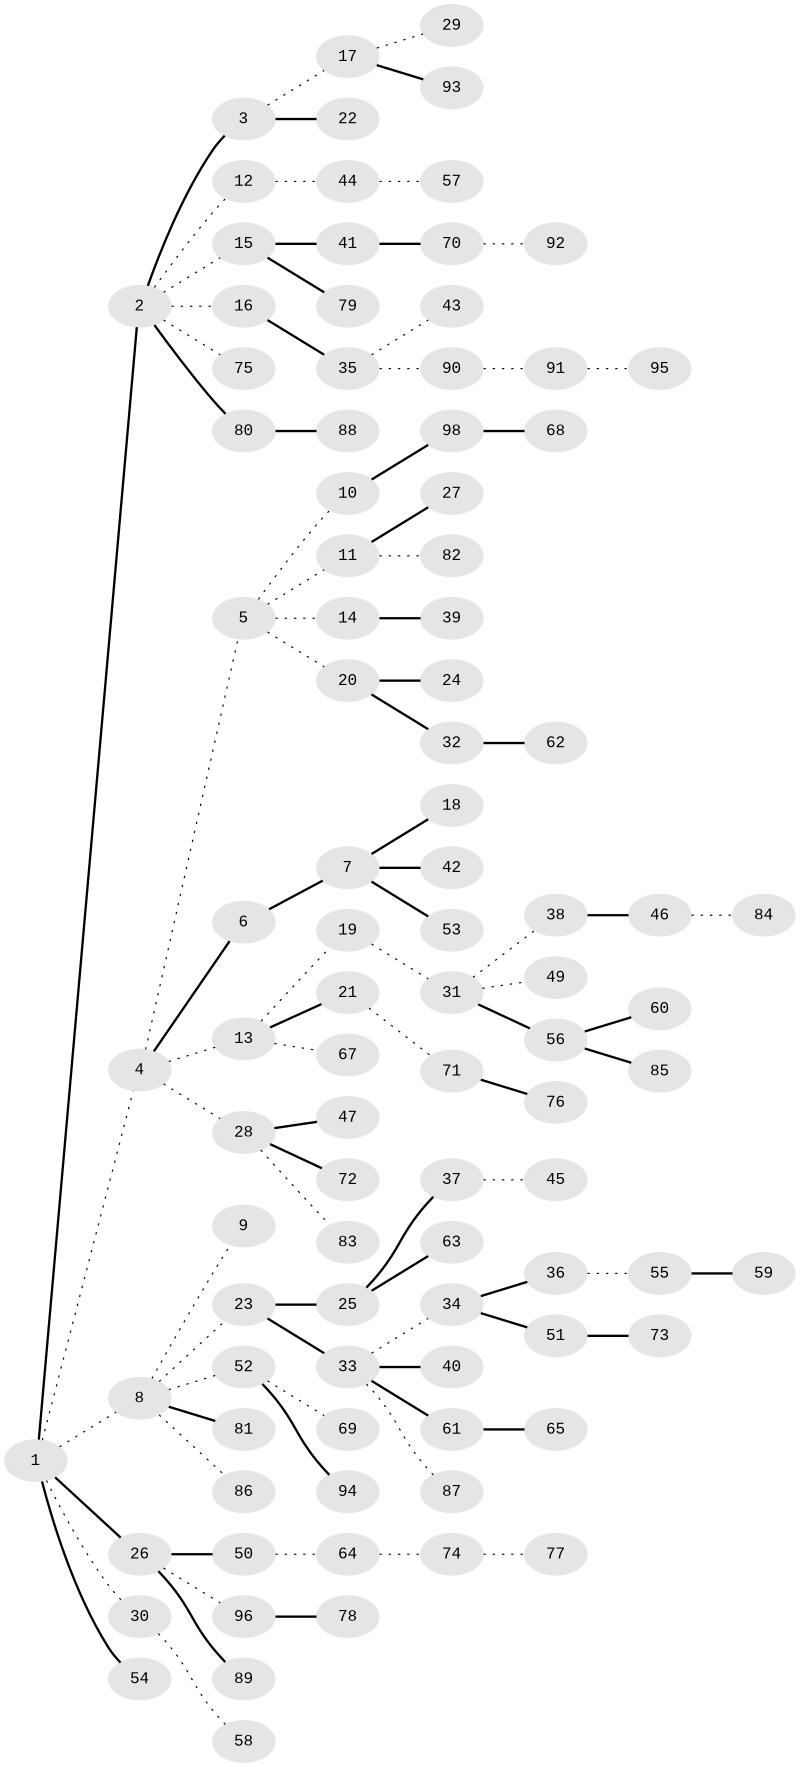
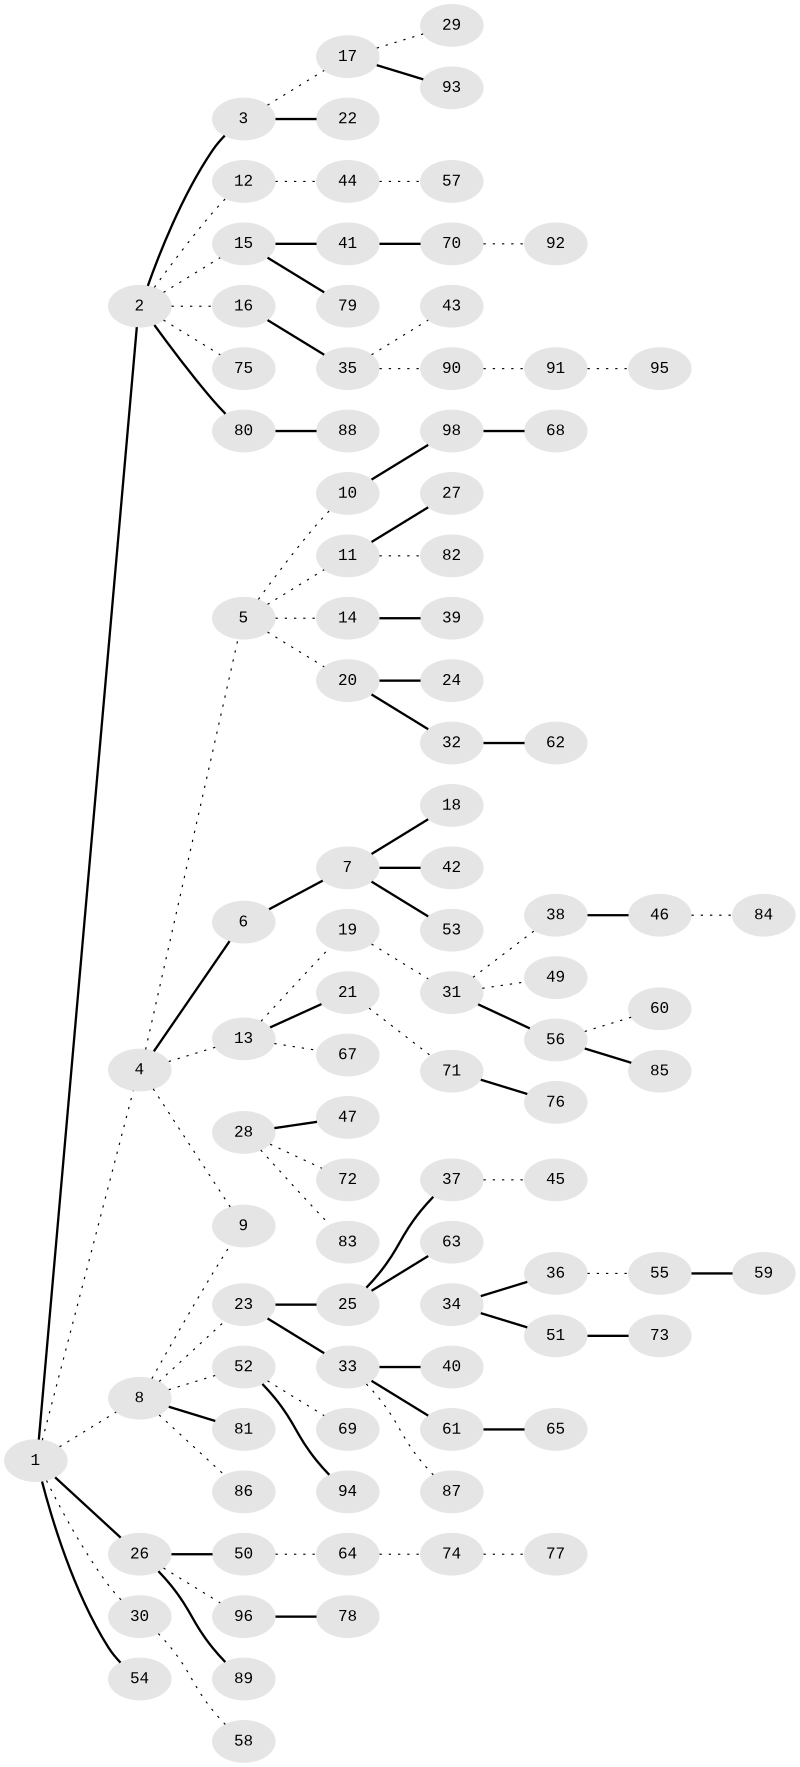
(608, 1024) -> (608, 1024)
(192, 1101) -> (192, 1148)
(296, 1156) -> (296, 1156)
(400, 1336) -> none
